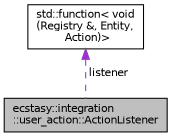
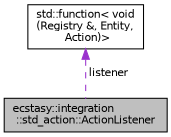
(86, 115) -> (86, 115)
